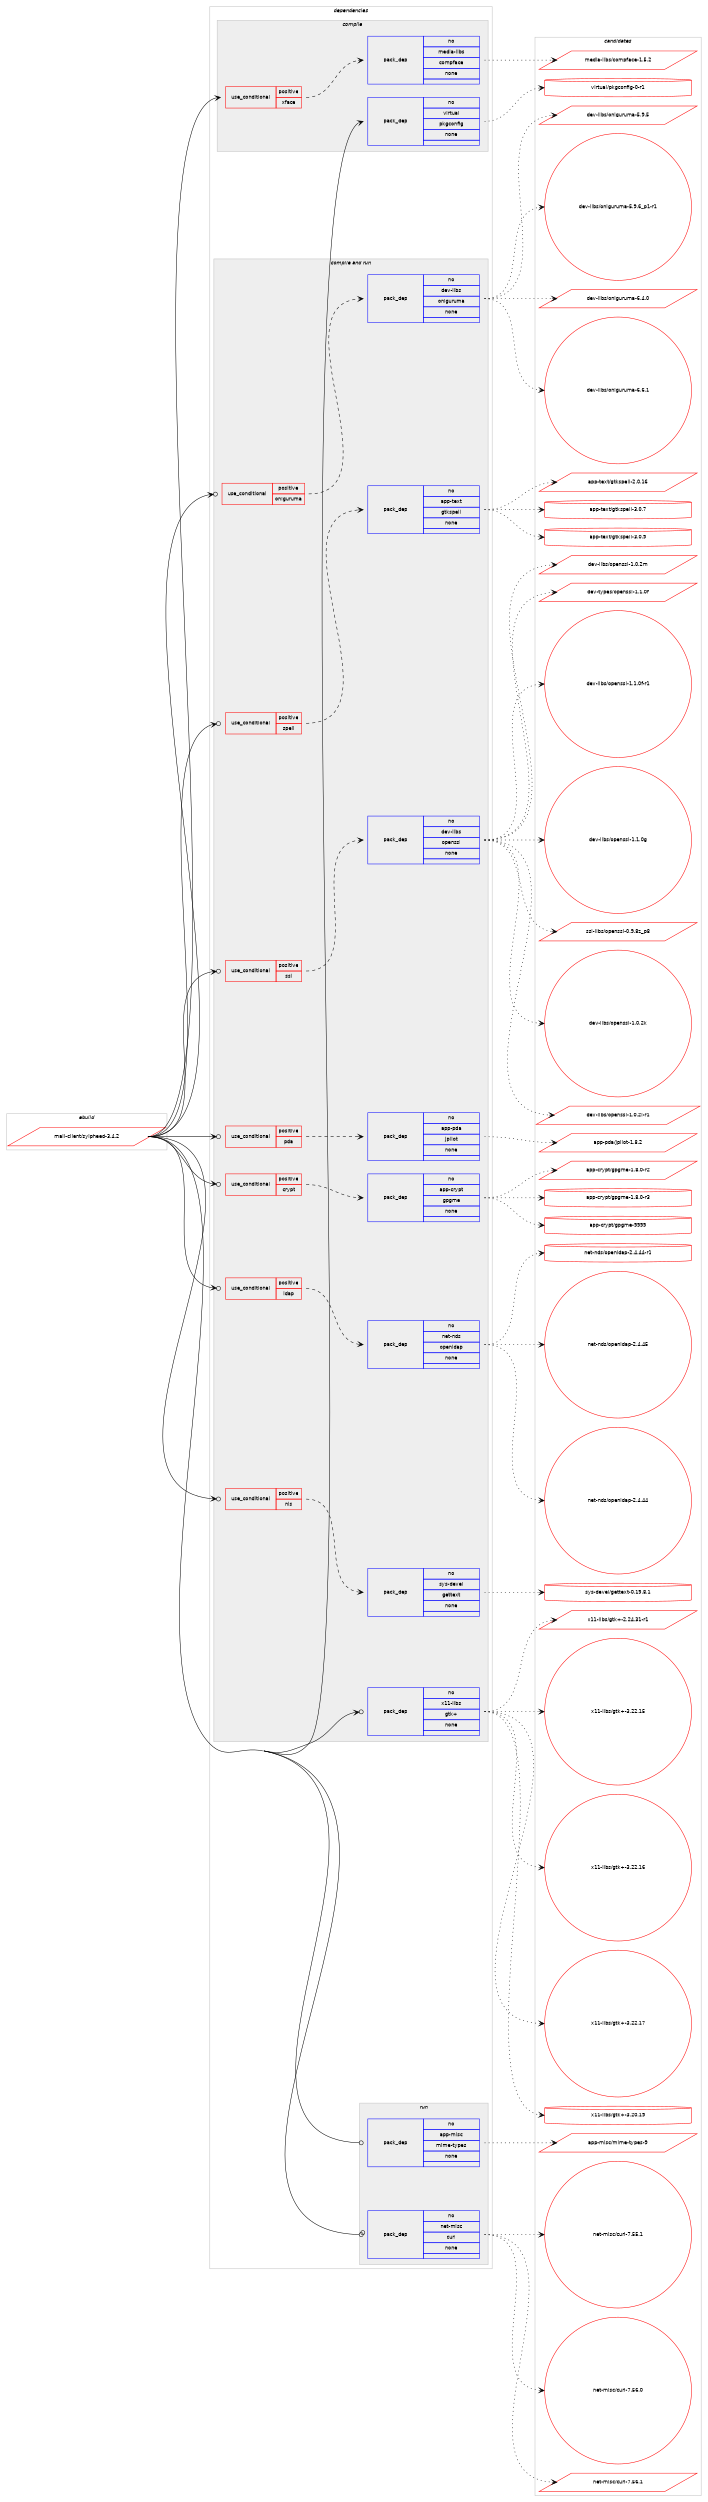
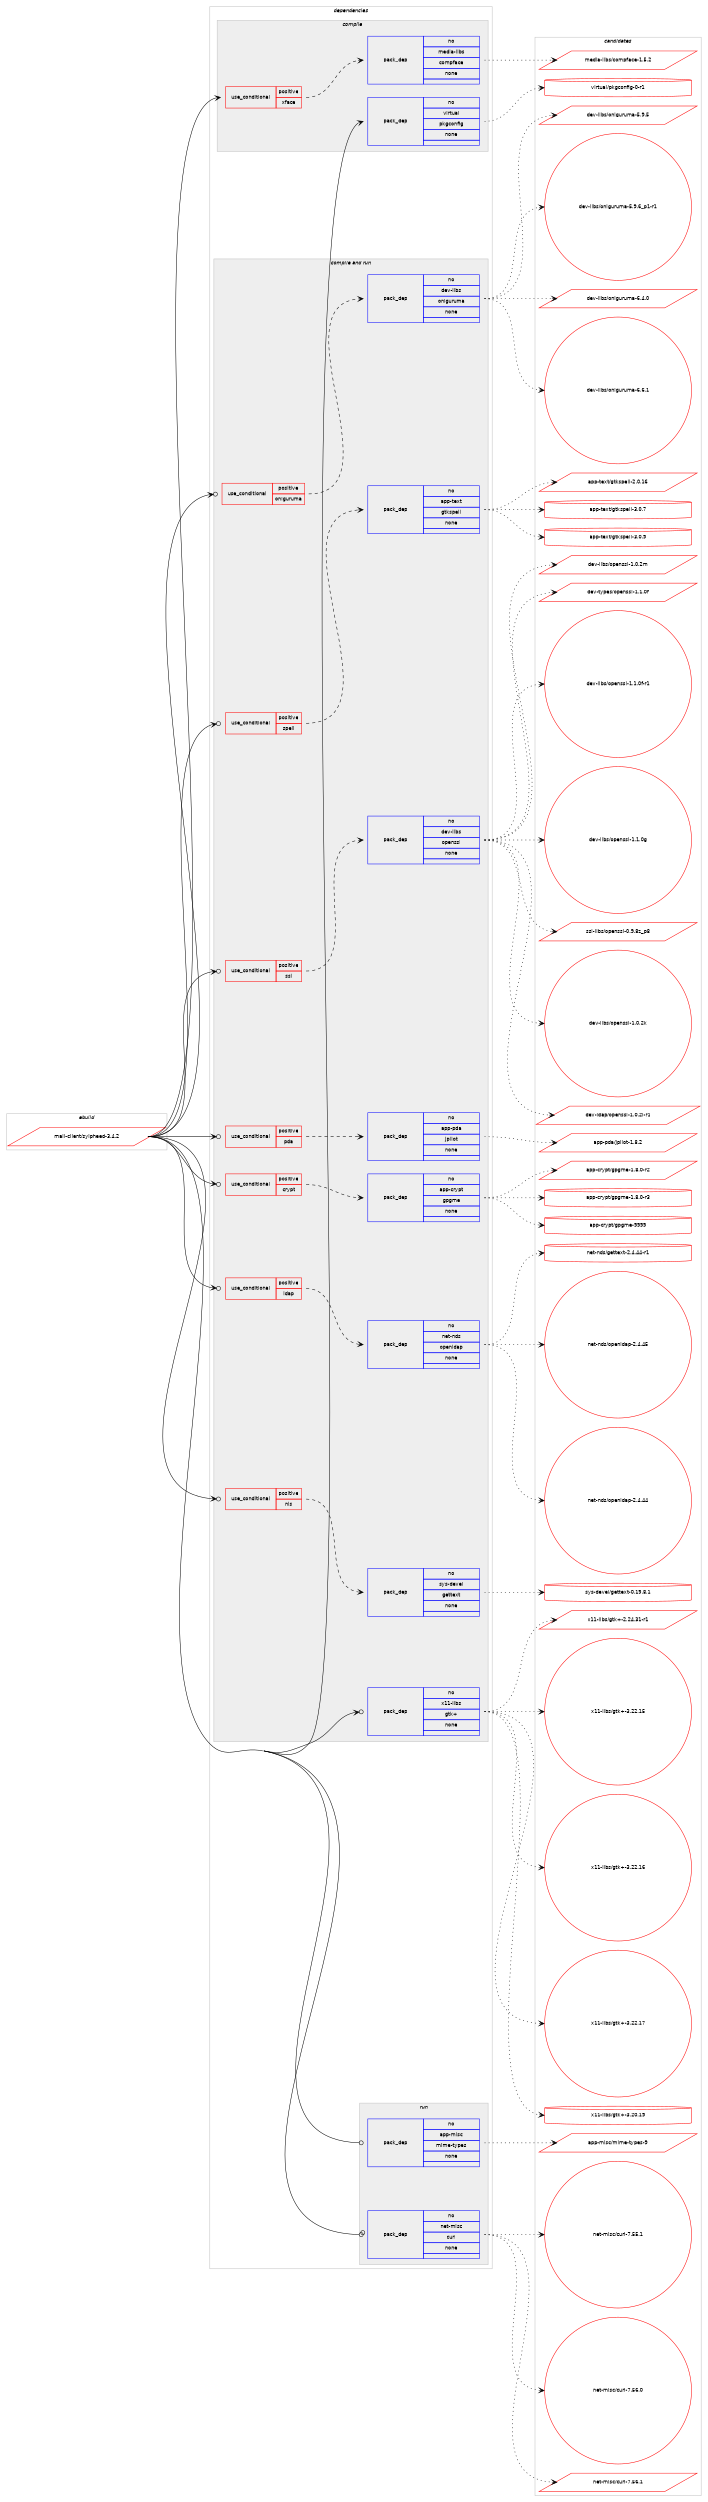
(618, 1115) -> (618, 1115)
(618, 1253) -> (618, 1253)
